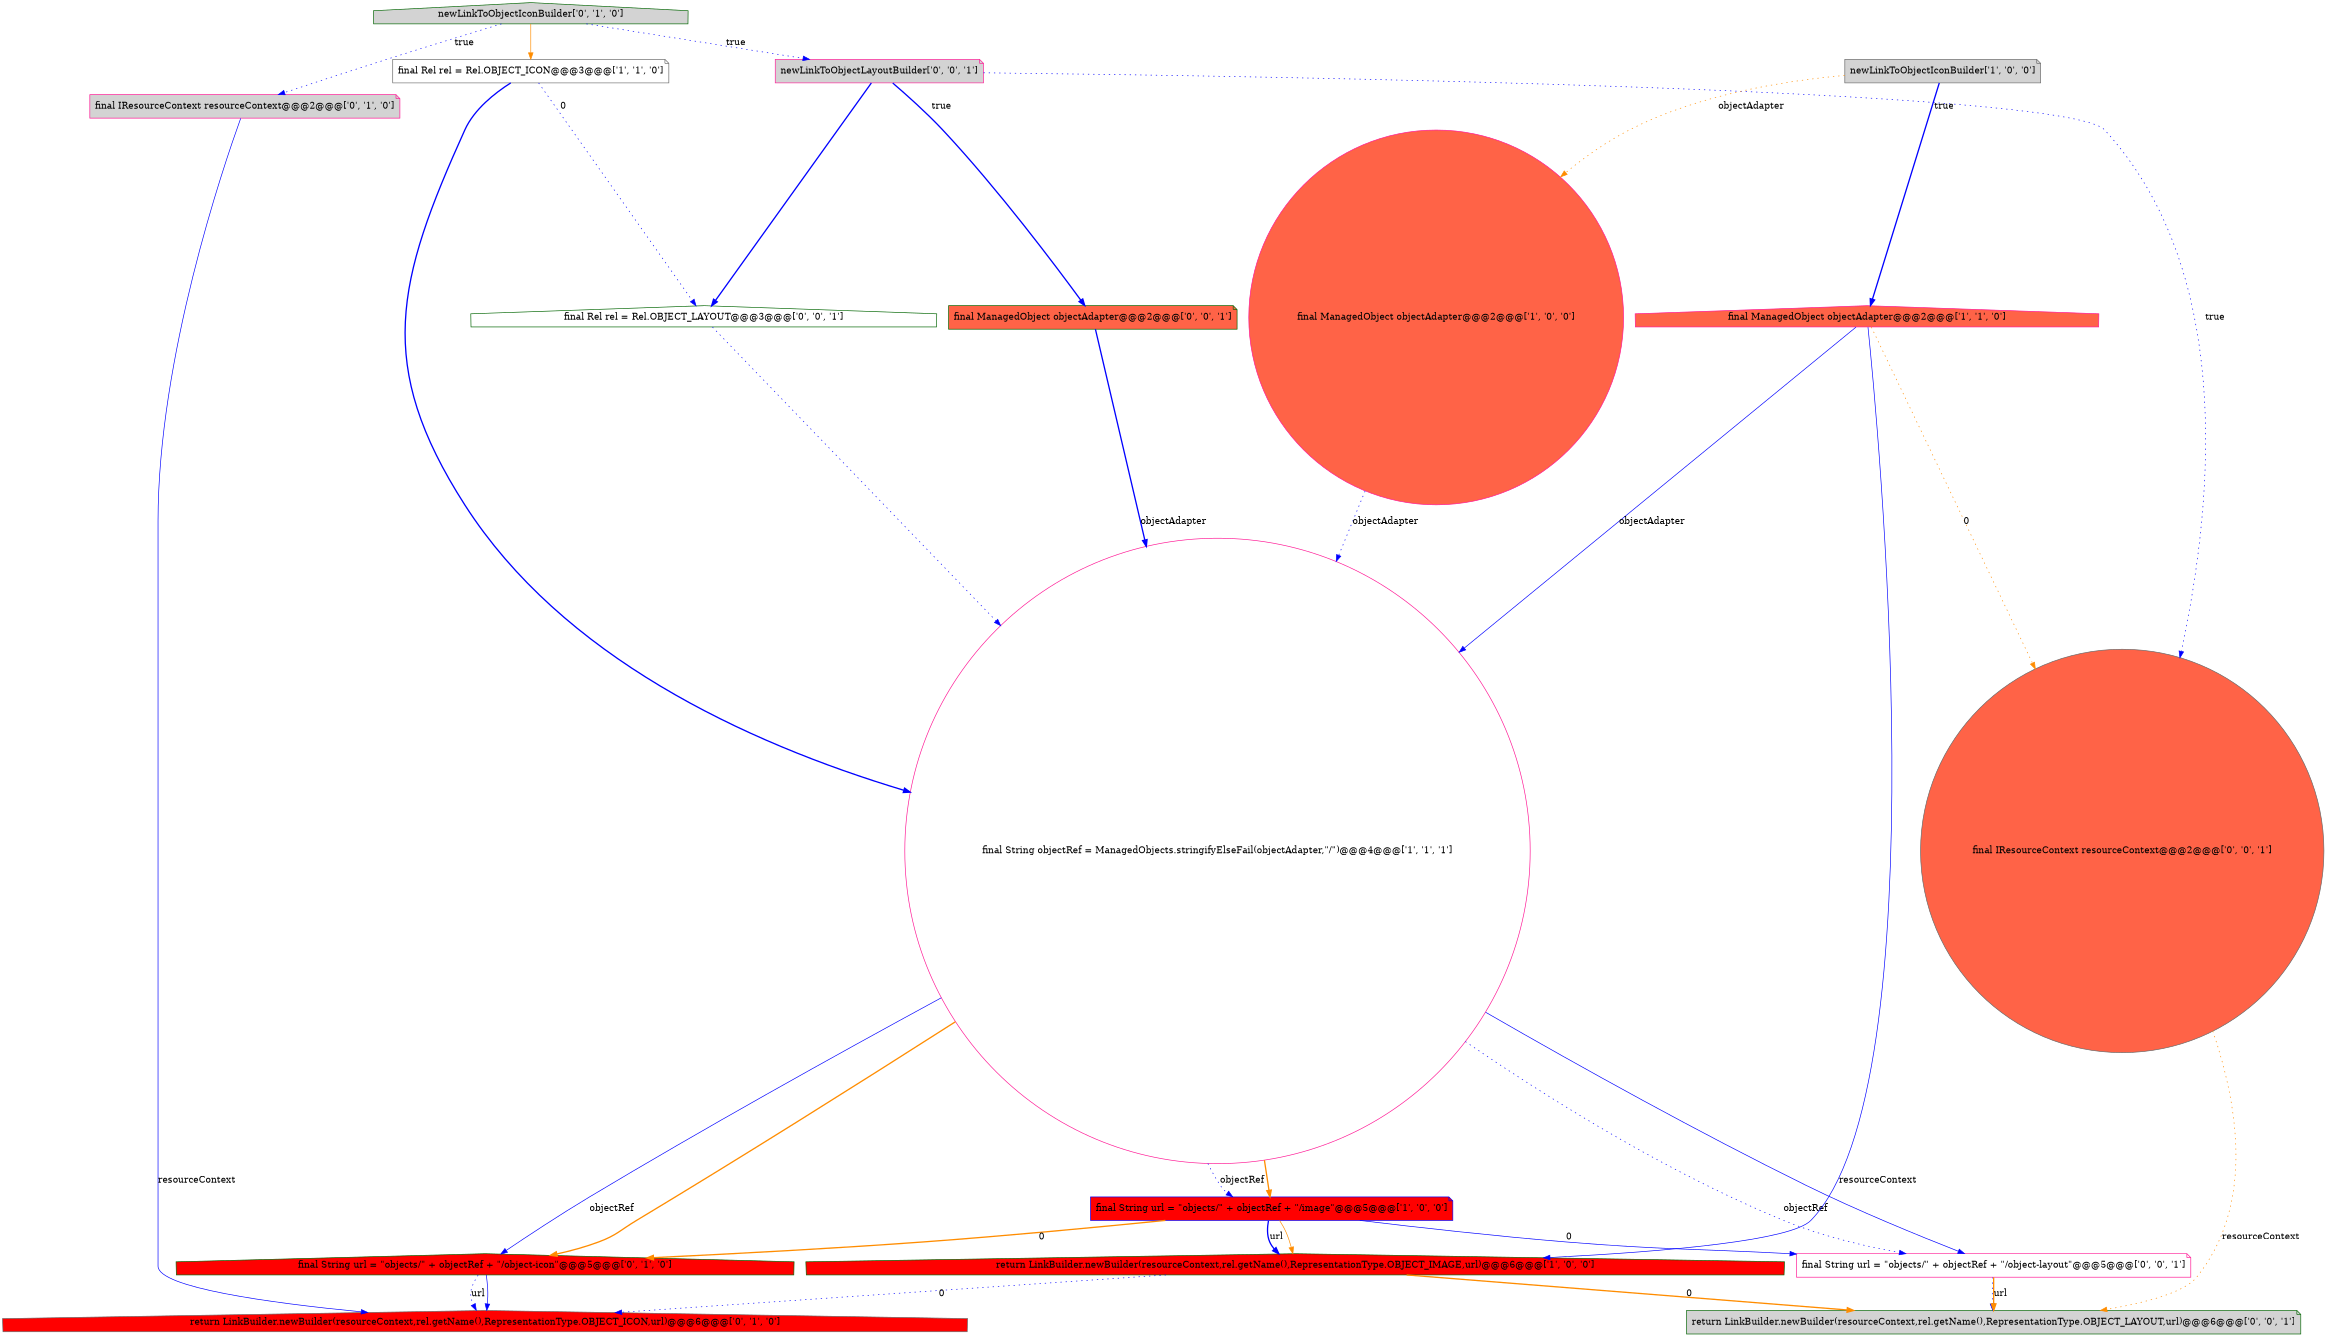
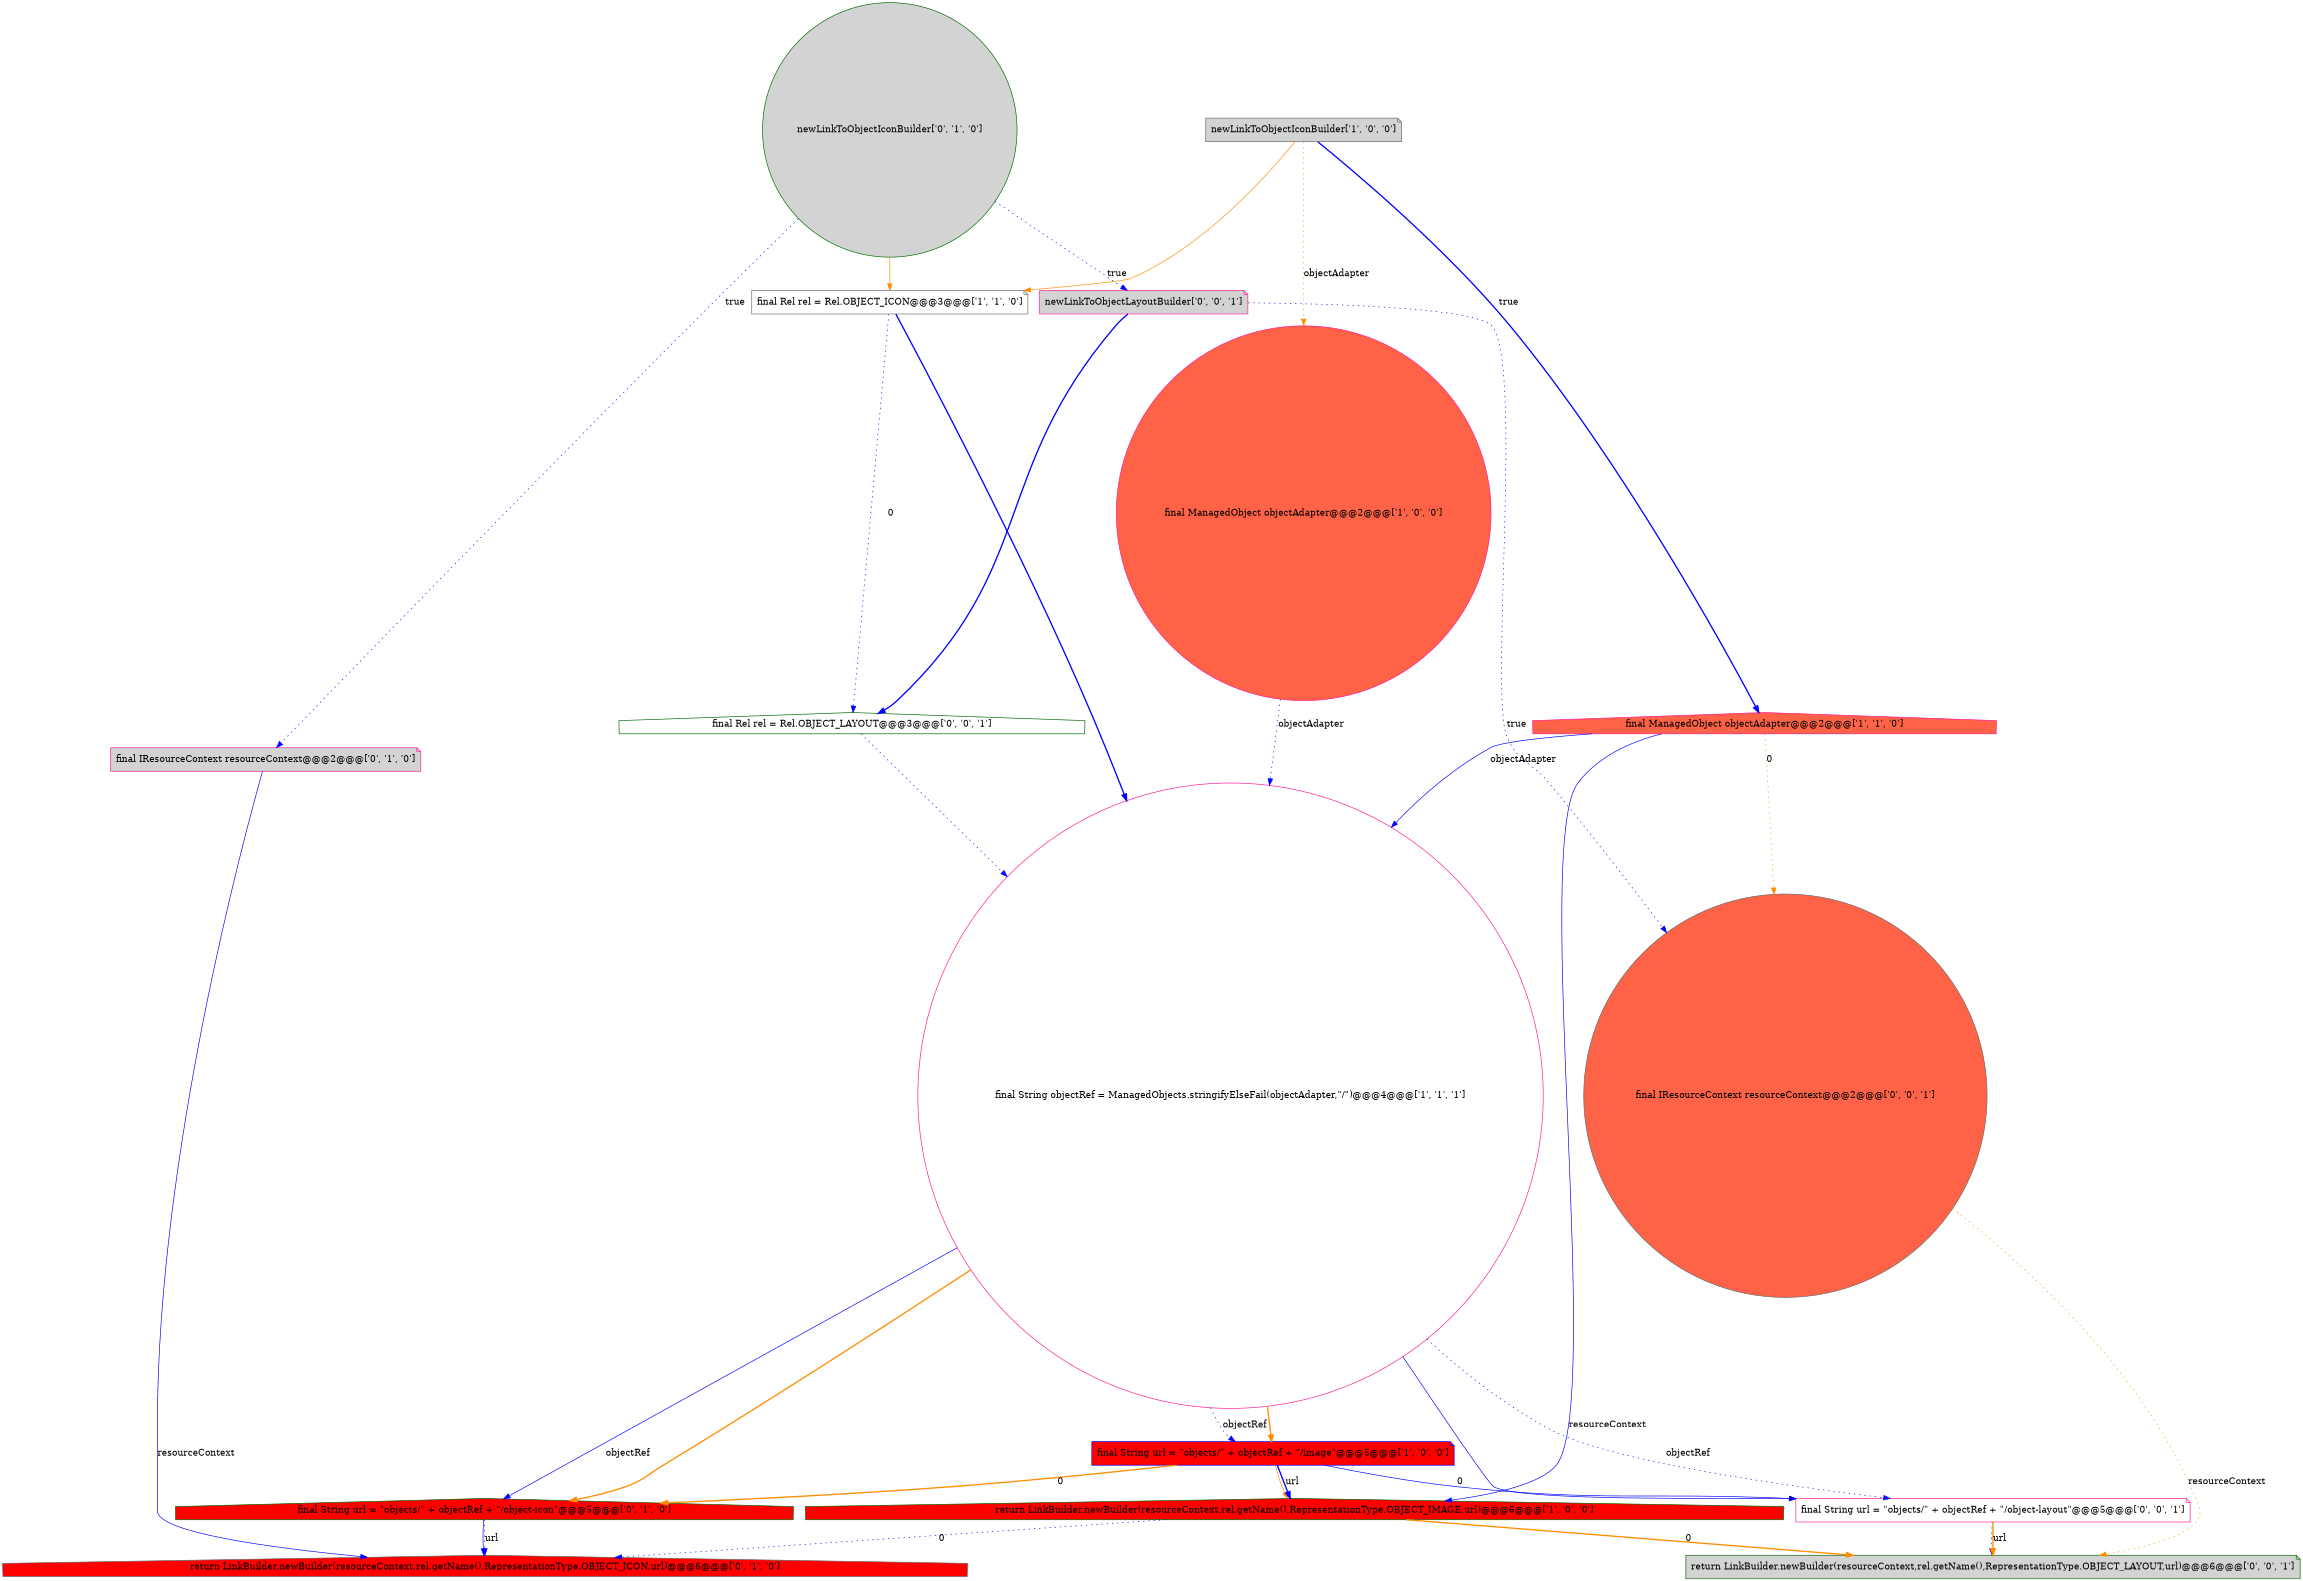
(531, 14) -> (890, 130)
none -> (1181, 250)
(1093, 317) -> none
